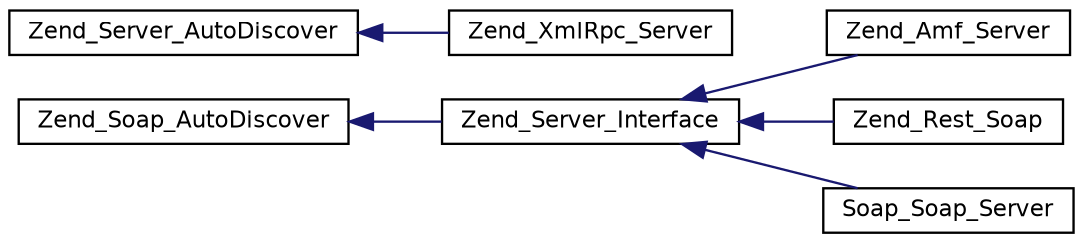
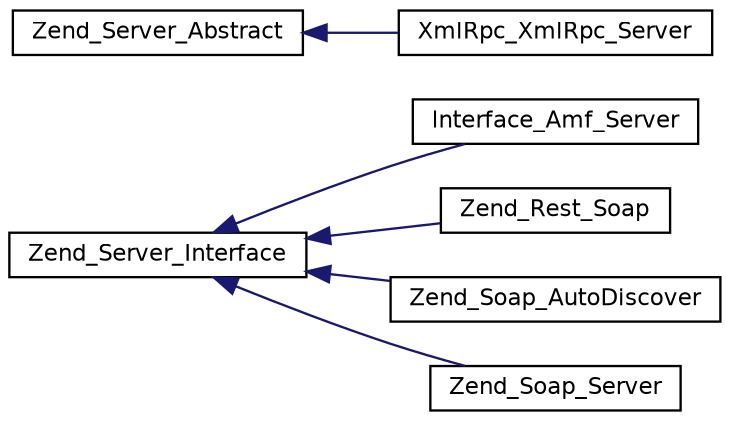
(184, 33) -> (158, 33)
(591, 33) -> (555, 33)
(948, 33) -> (555, 122)
(407, 122) -> (360, 278)
(948, 210) -> (555, 388)
